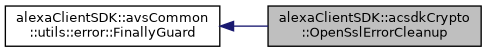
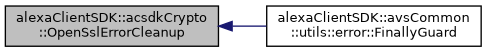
(251, 26) -> (249, 26)
